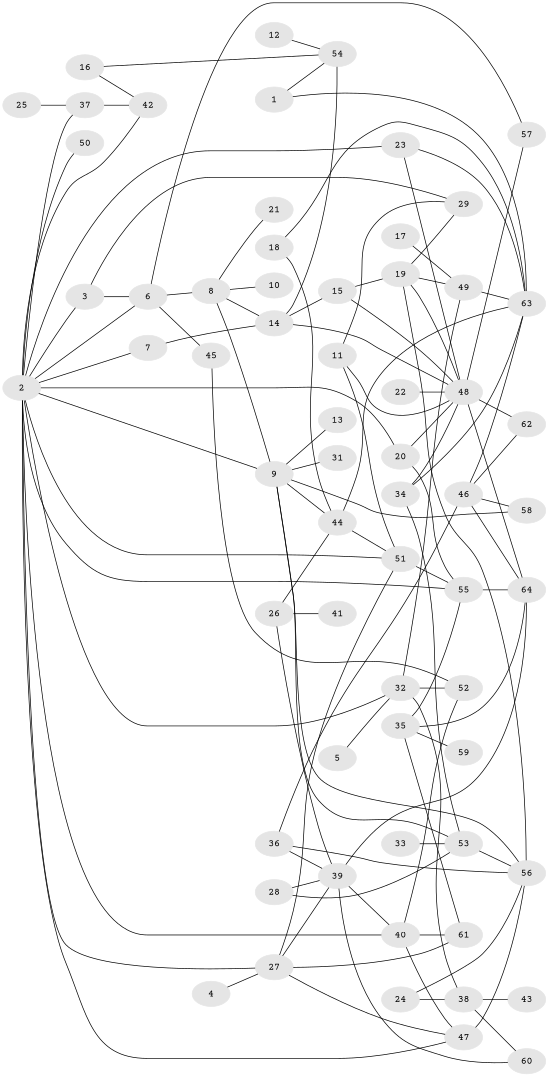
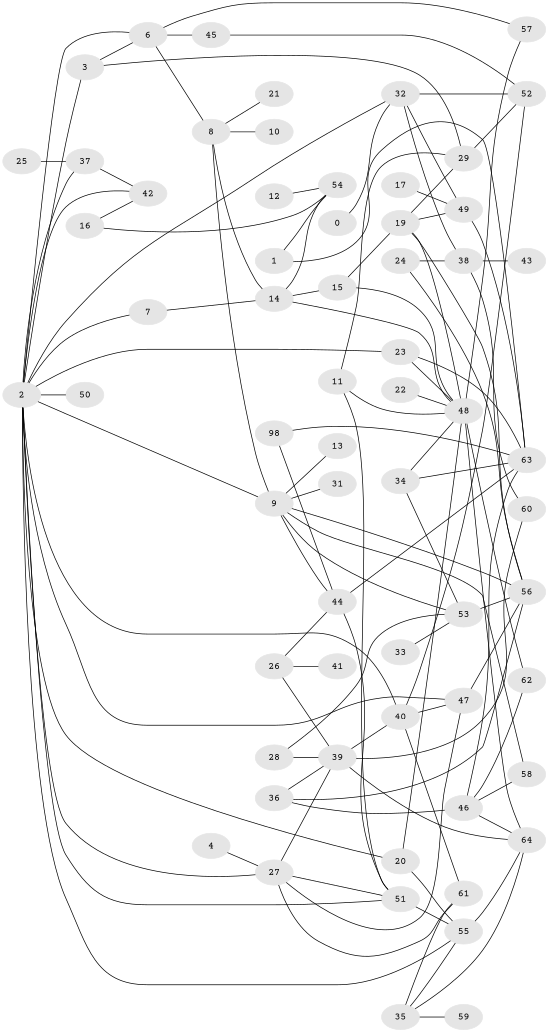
none -> (491, 130)
(274, 248) -> (274, 433)
(337, 758) -> (337, 223)
